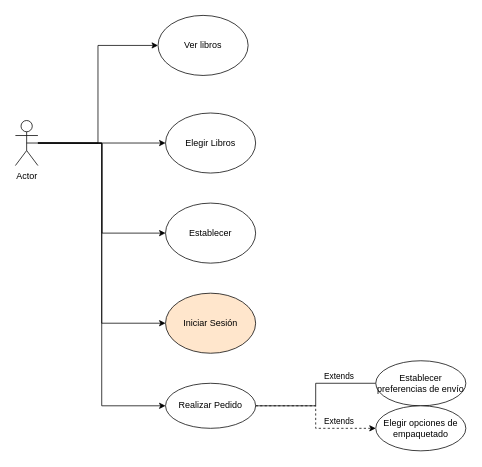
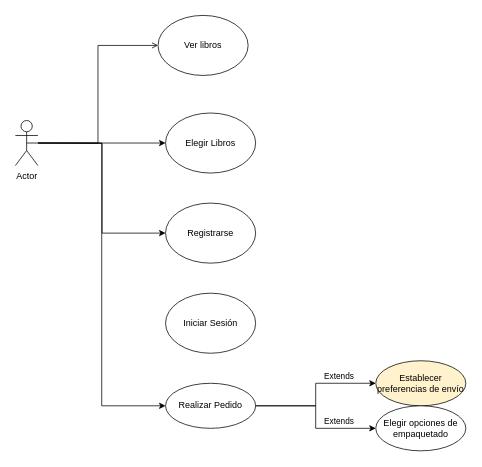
(151, 45) -> (153, 45)
(210, 233) -> (210, 233)
(131, 323) -> none
(210, 323) -> (210, 323)
(371, 383) -> (369, 383)
(420, 383) -> (420, 383)
(331, 428) -> (331, 428)
